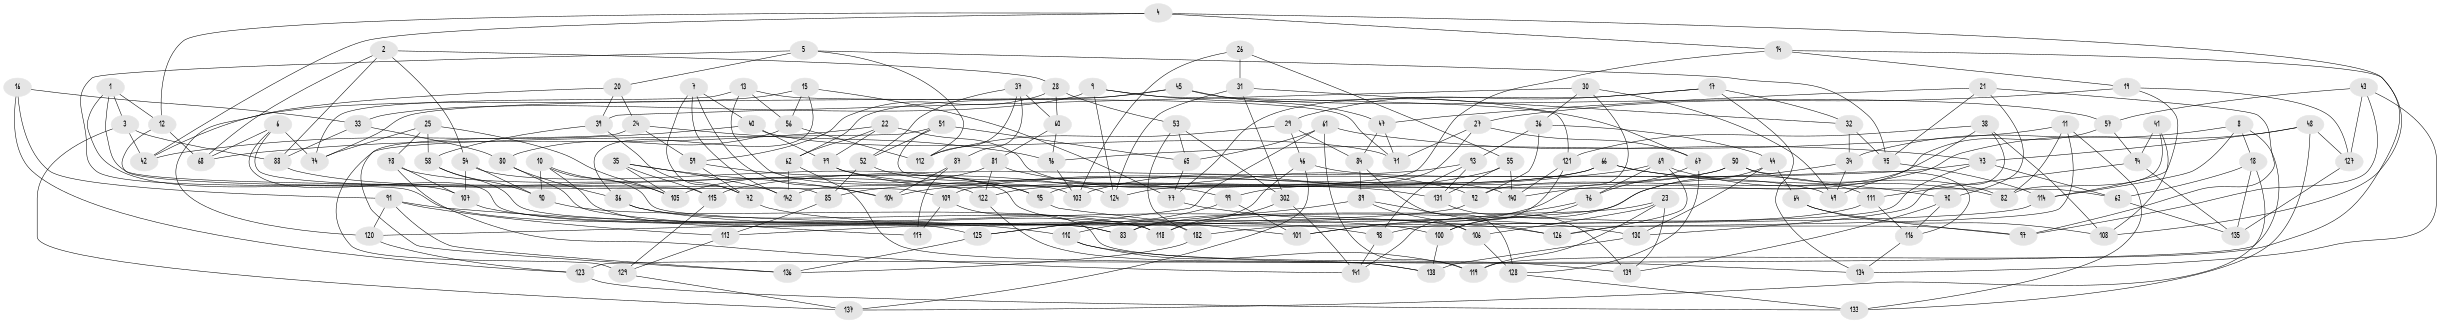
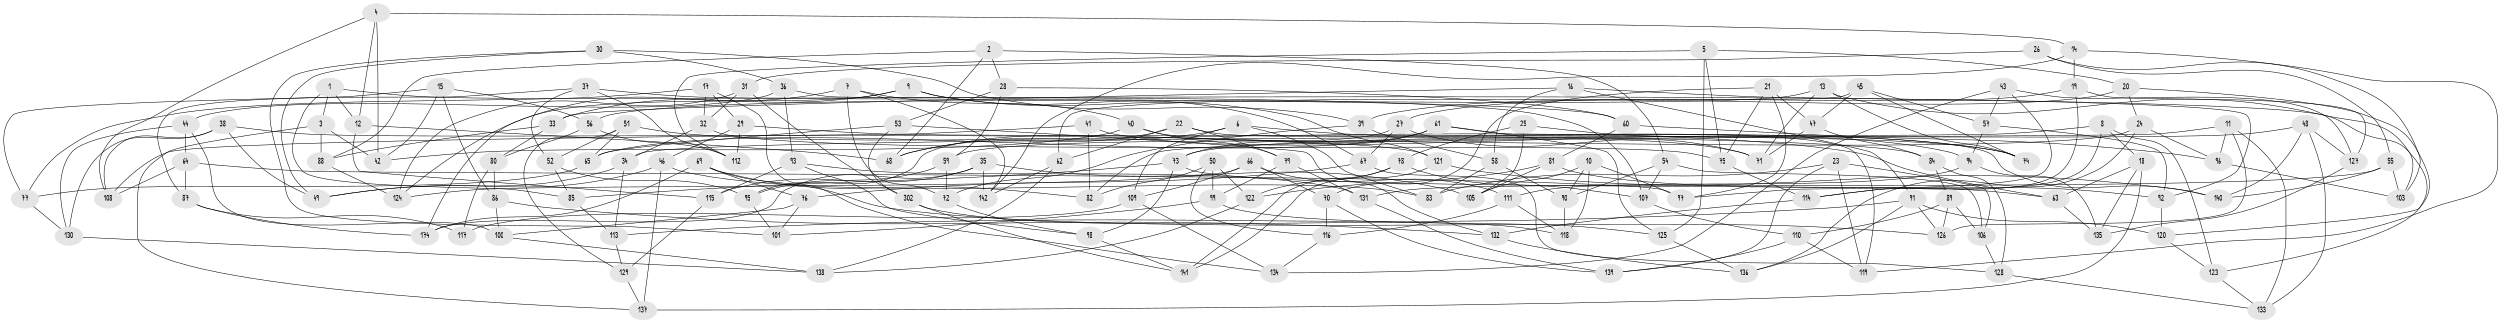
(428, 143) -> (1500, 124)
none -> (186, 180)
(889, 199) -> (425, 236)
(1198, 236) -> (1495, 236)
